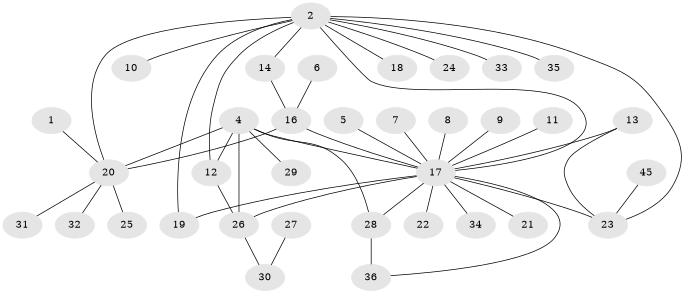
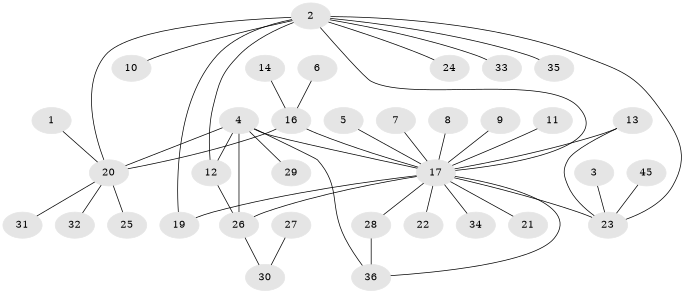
(288, 42) -> none
(397, 68) -> none
(337, 156) -> (330, 179)
none -> (594, 173)
